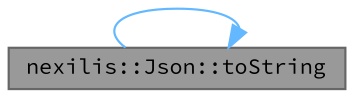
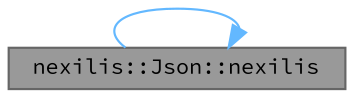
(177, 68) -> (177, 68)
